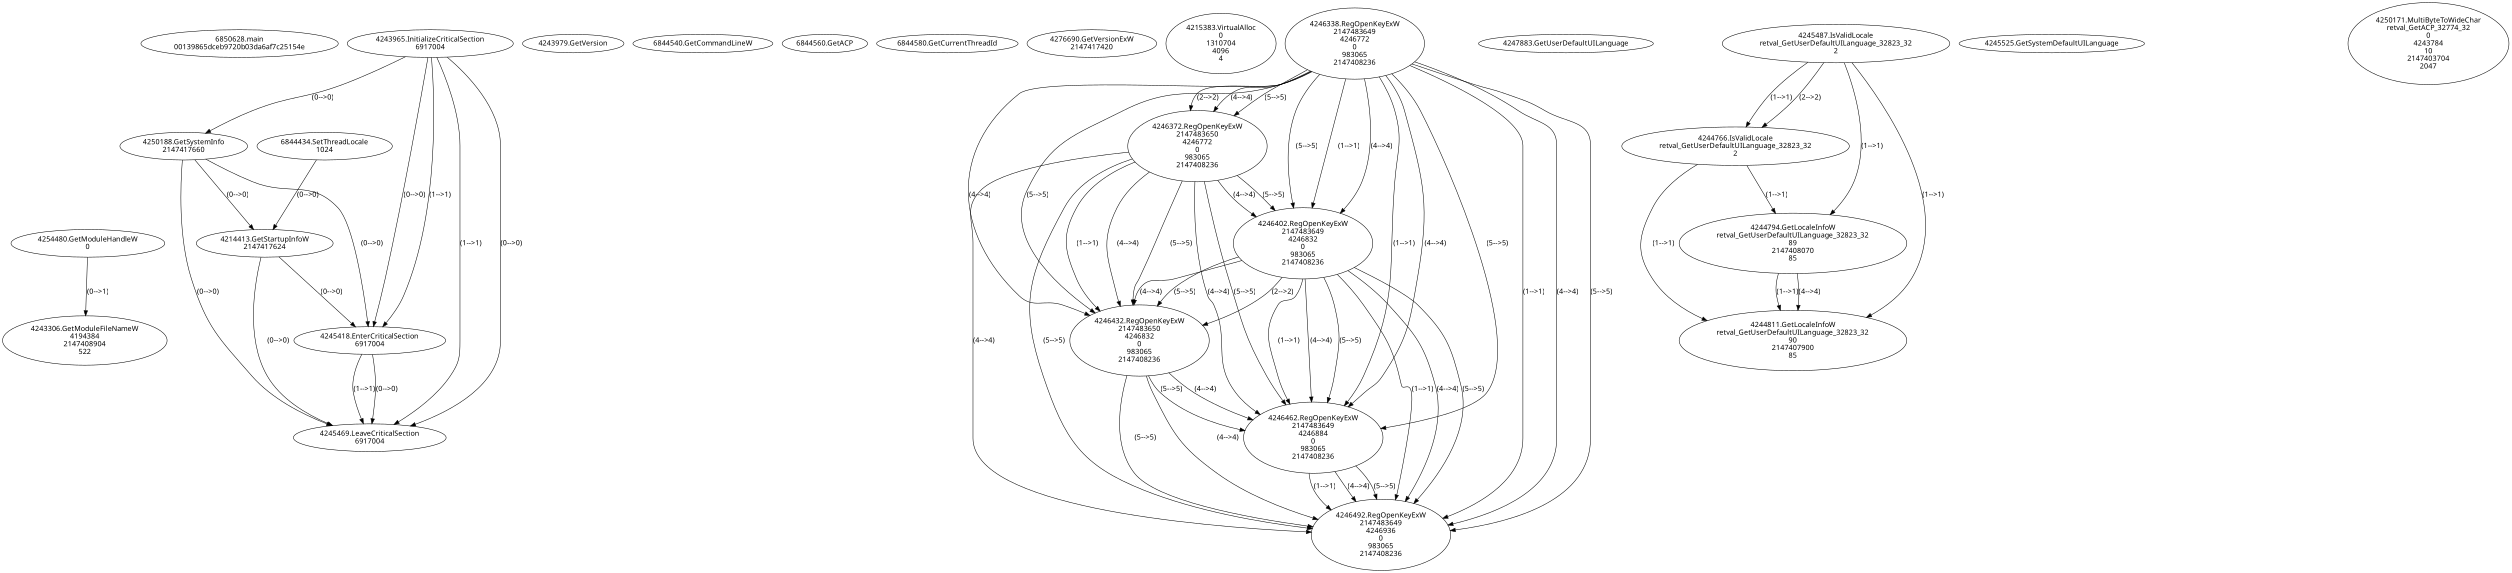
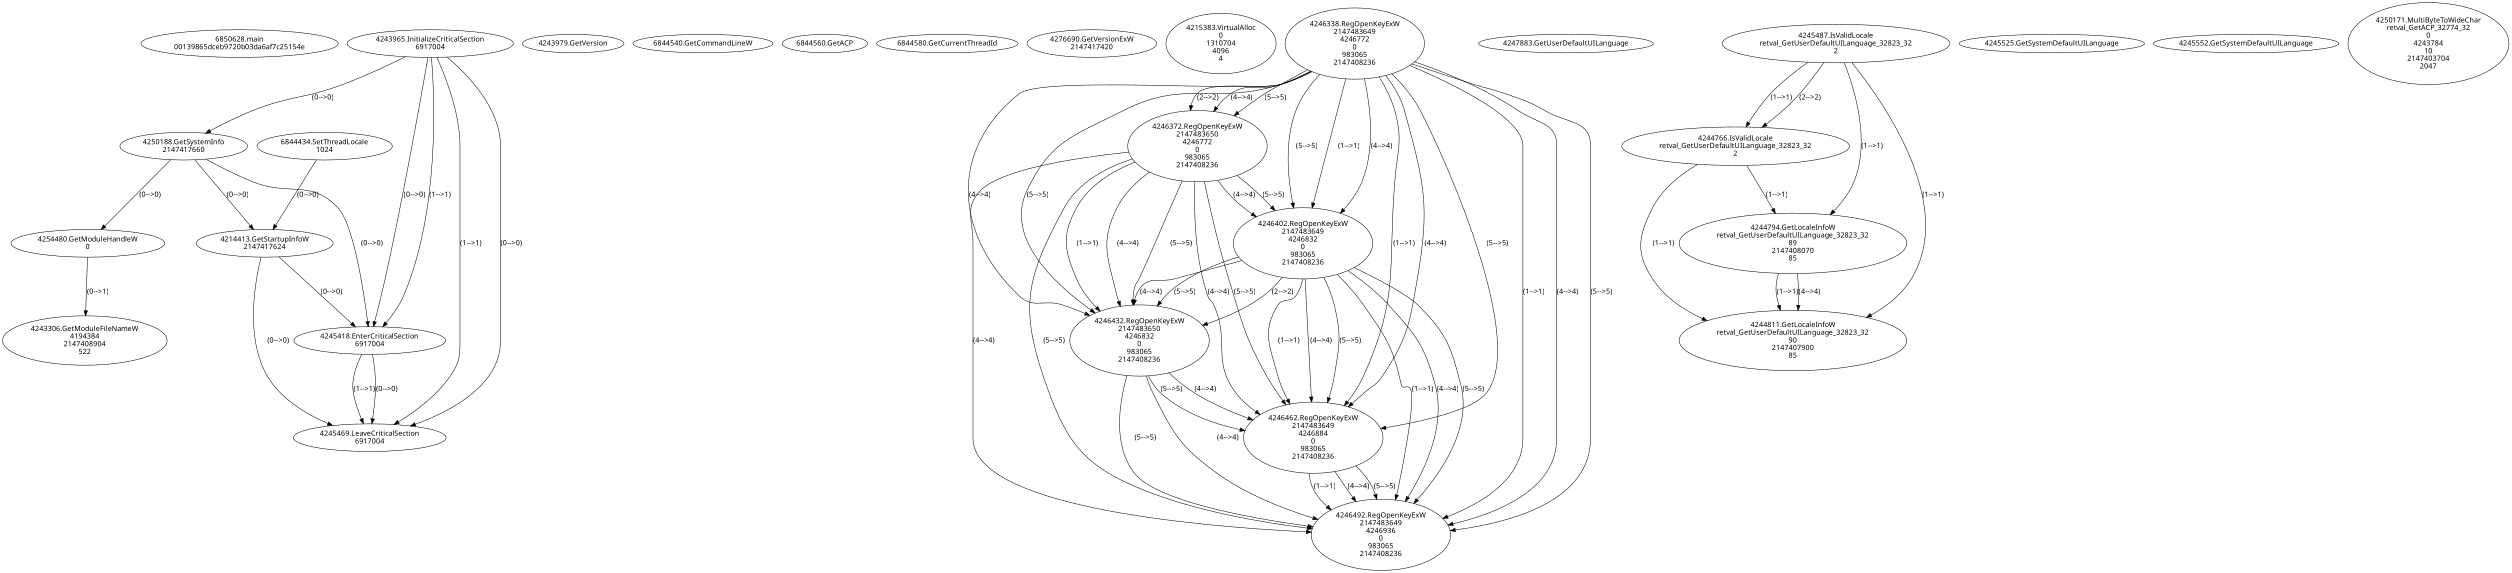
none -> (2246, 44)
(207, 319) -> (138, 193)
